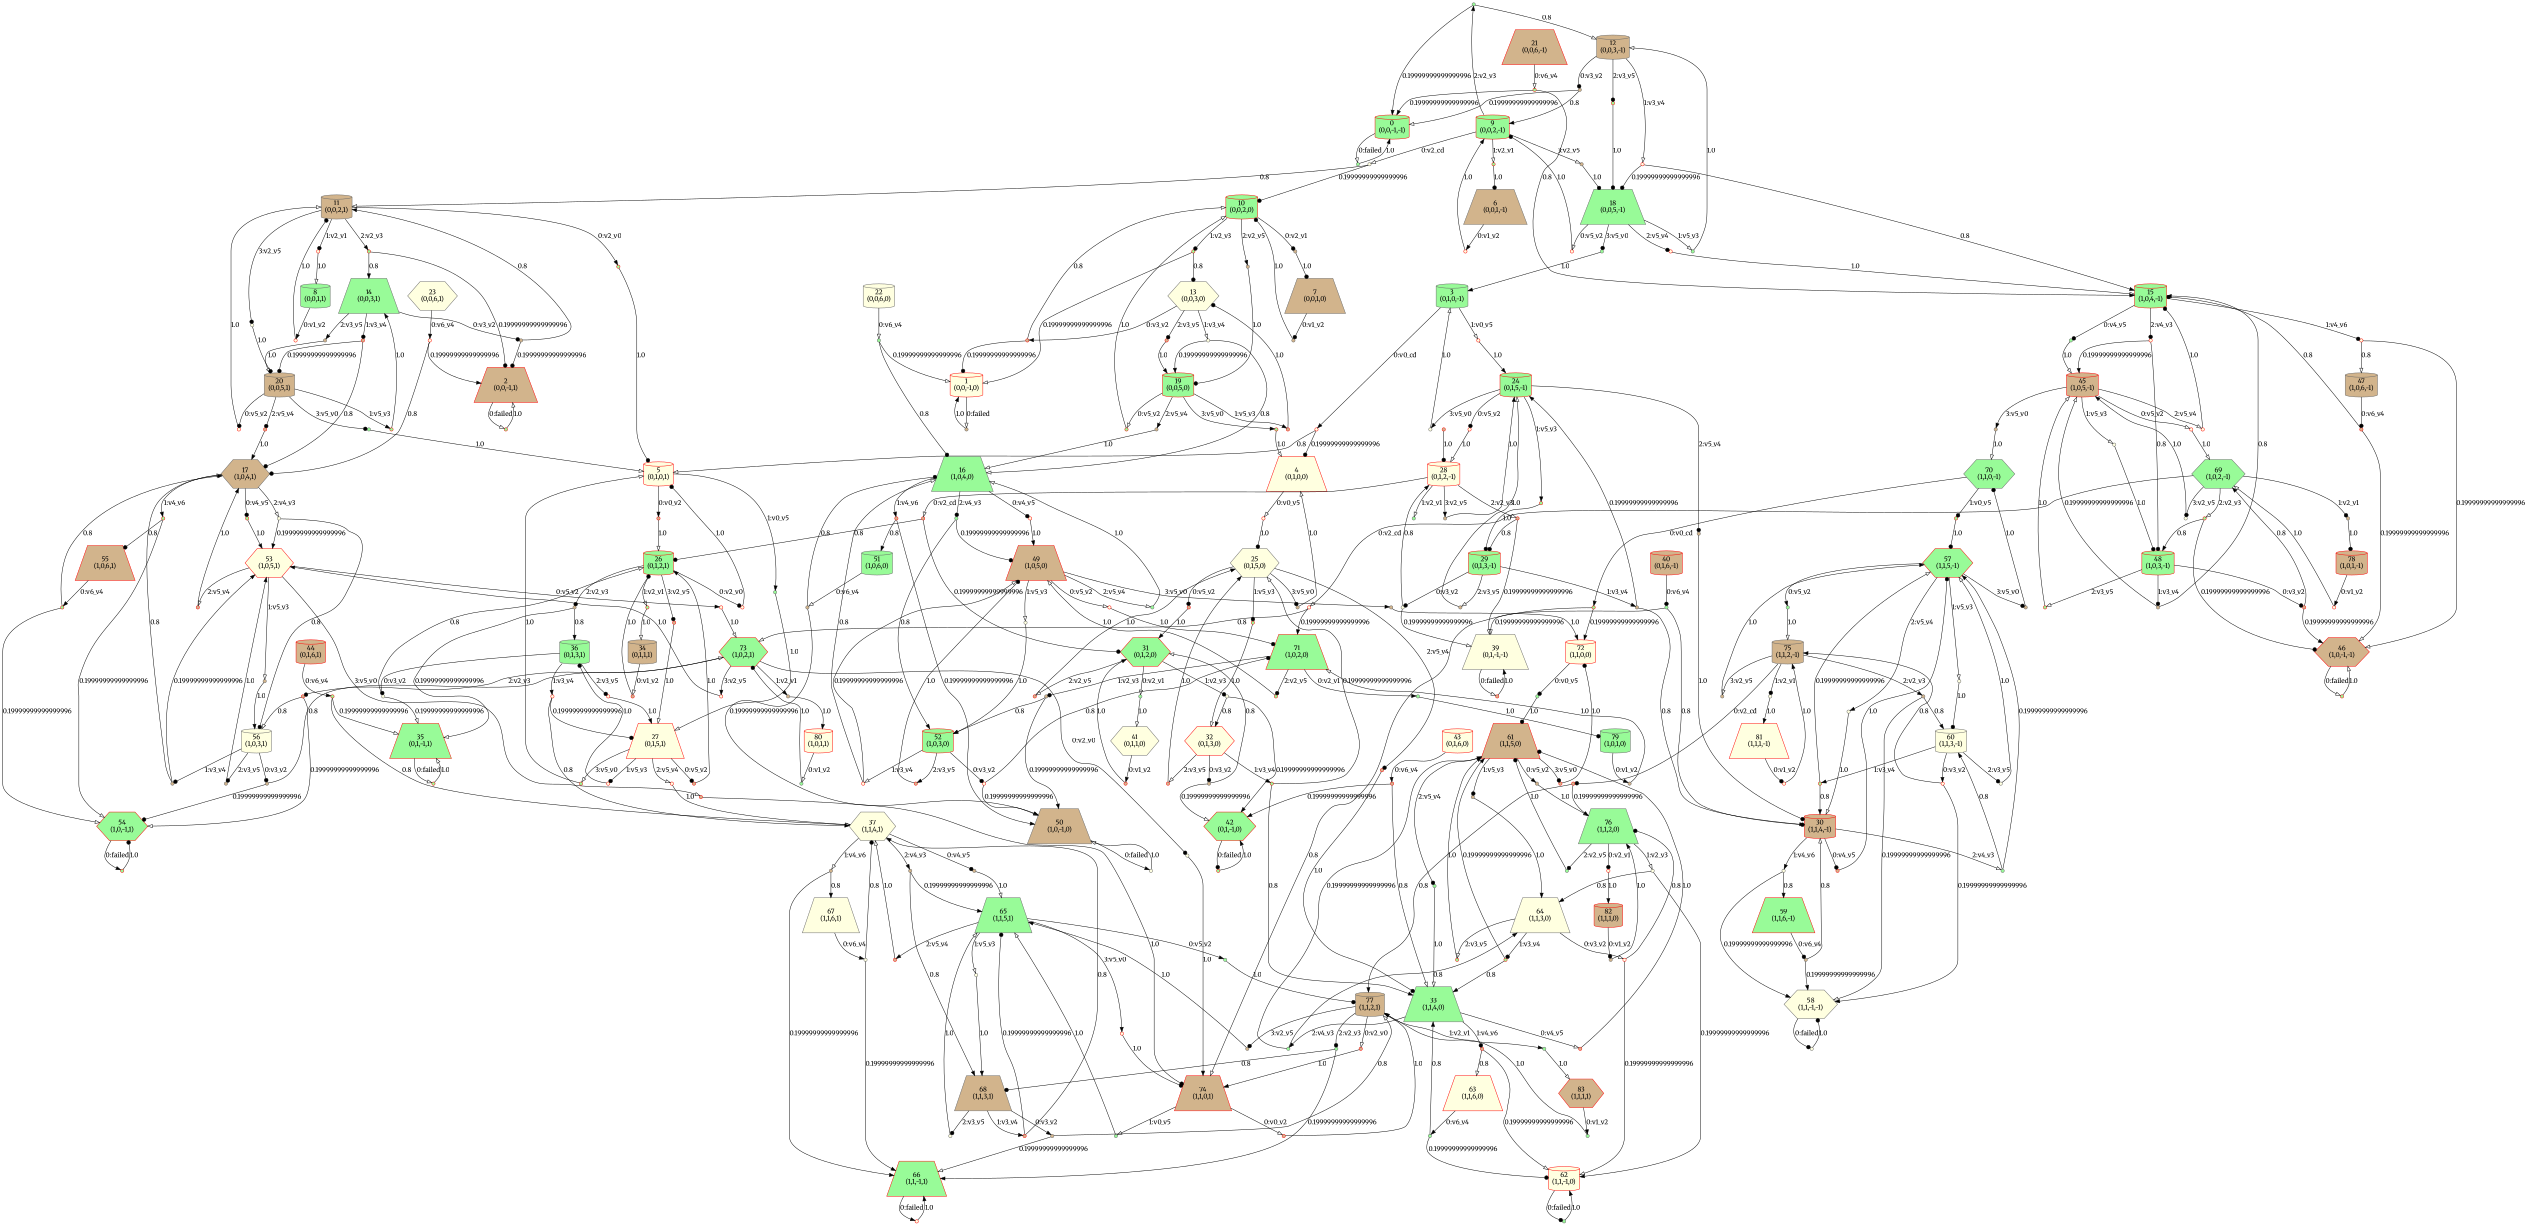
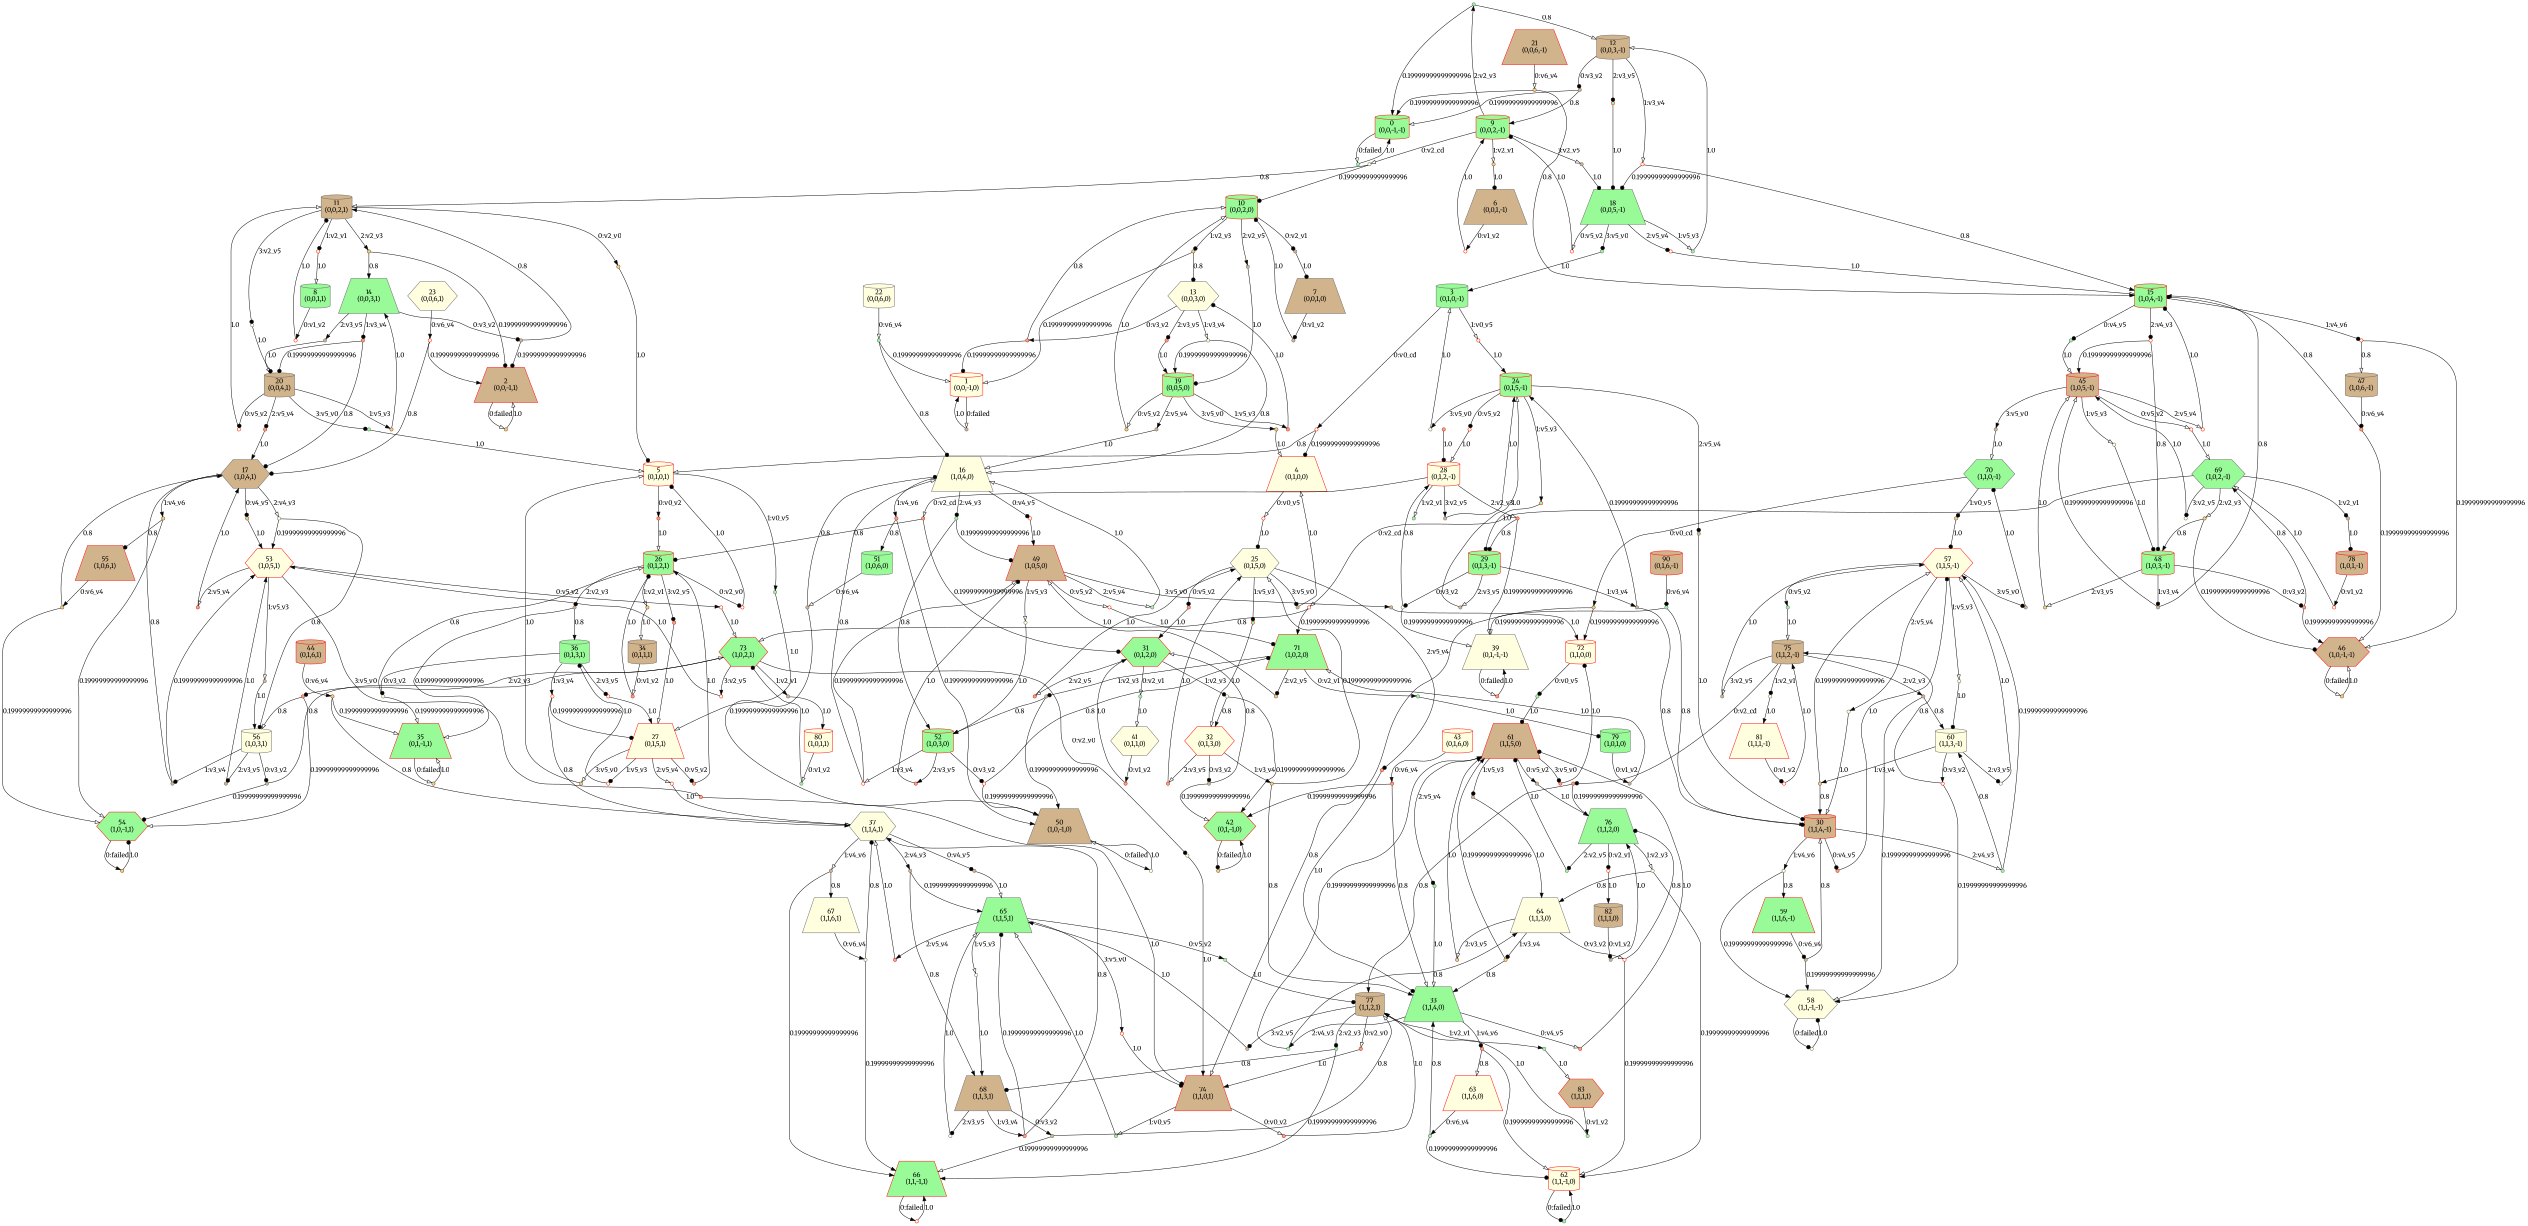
(279, 385) -> (279, 385)
(962, 474) -> (962, 474)
(1666, 563) -> (1666, 563)
(1948, 563) -> (1948, 563)
(1608, 915) -> (1608, 915)
